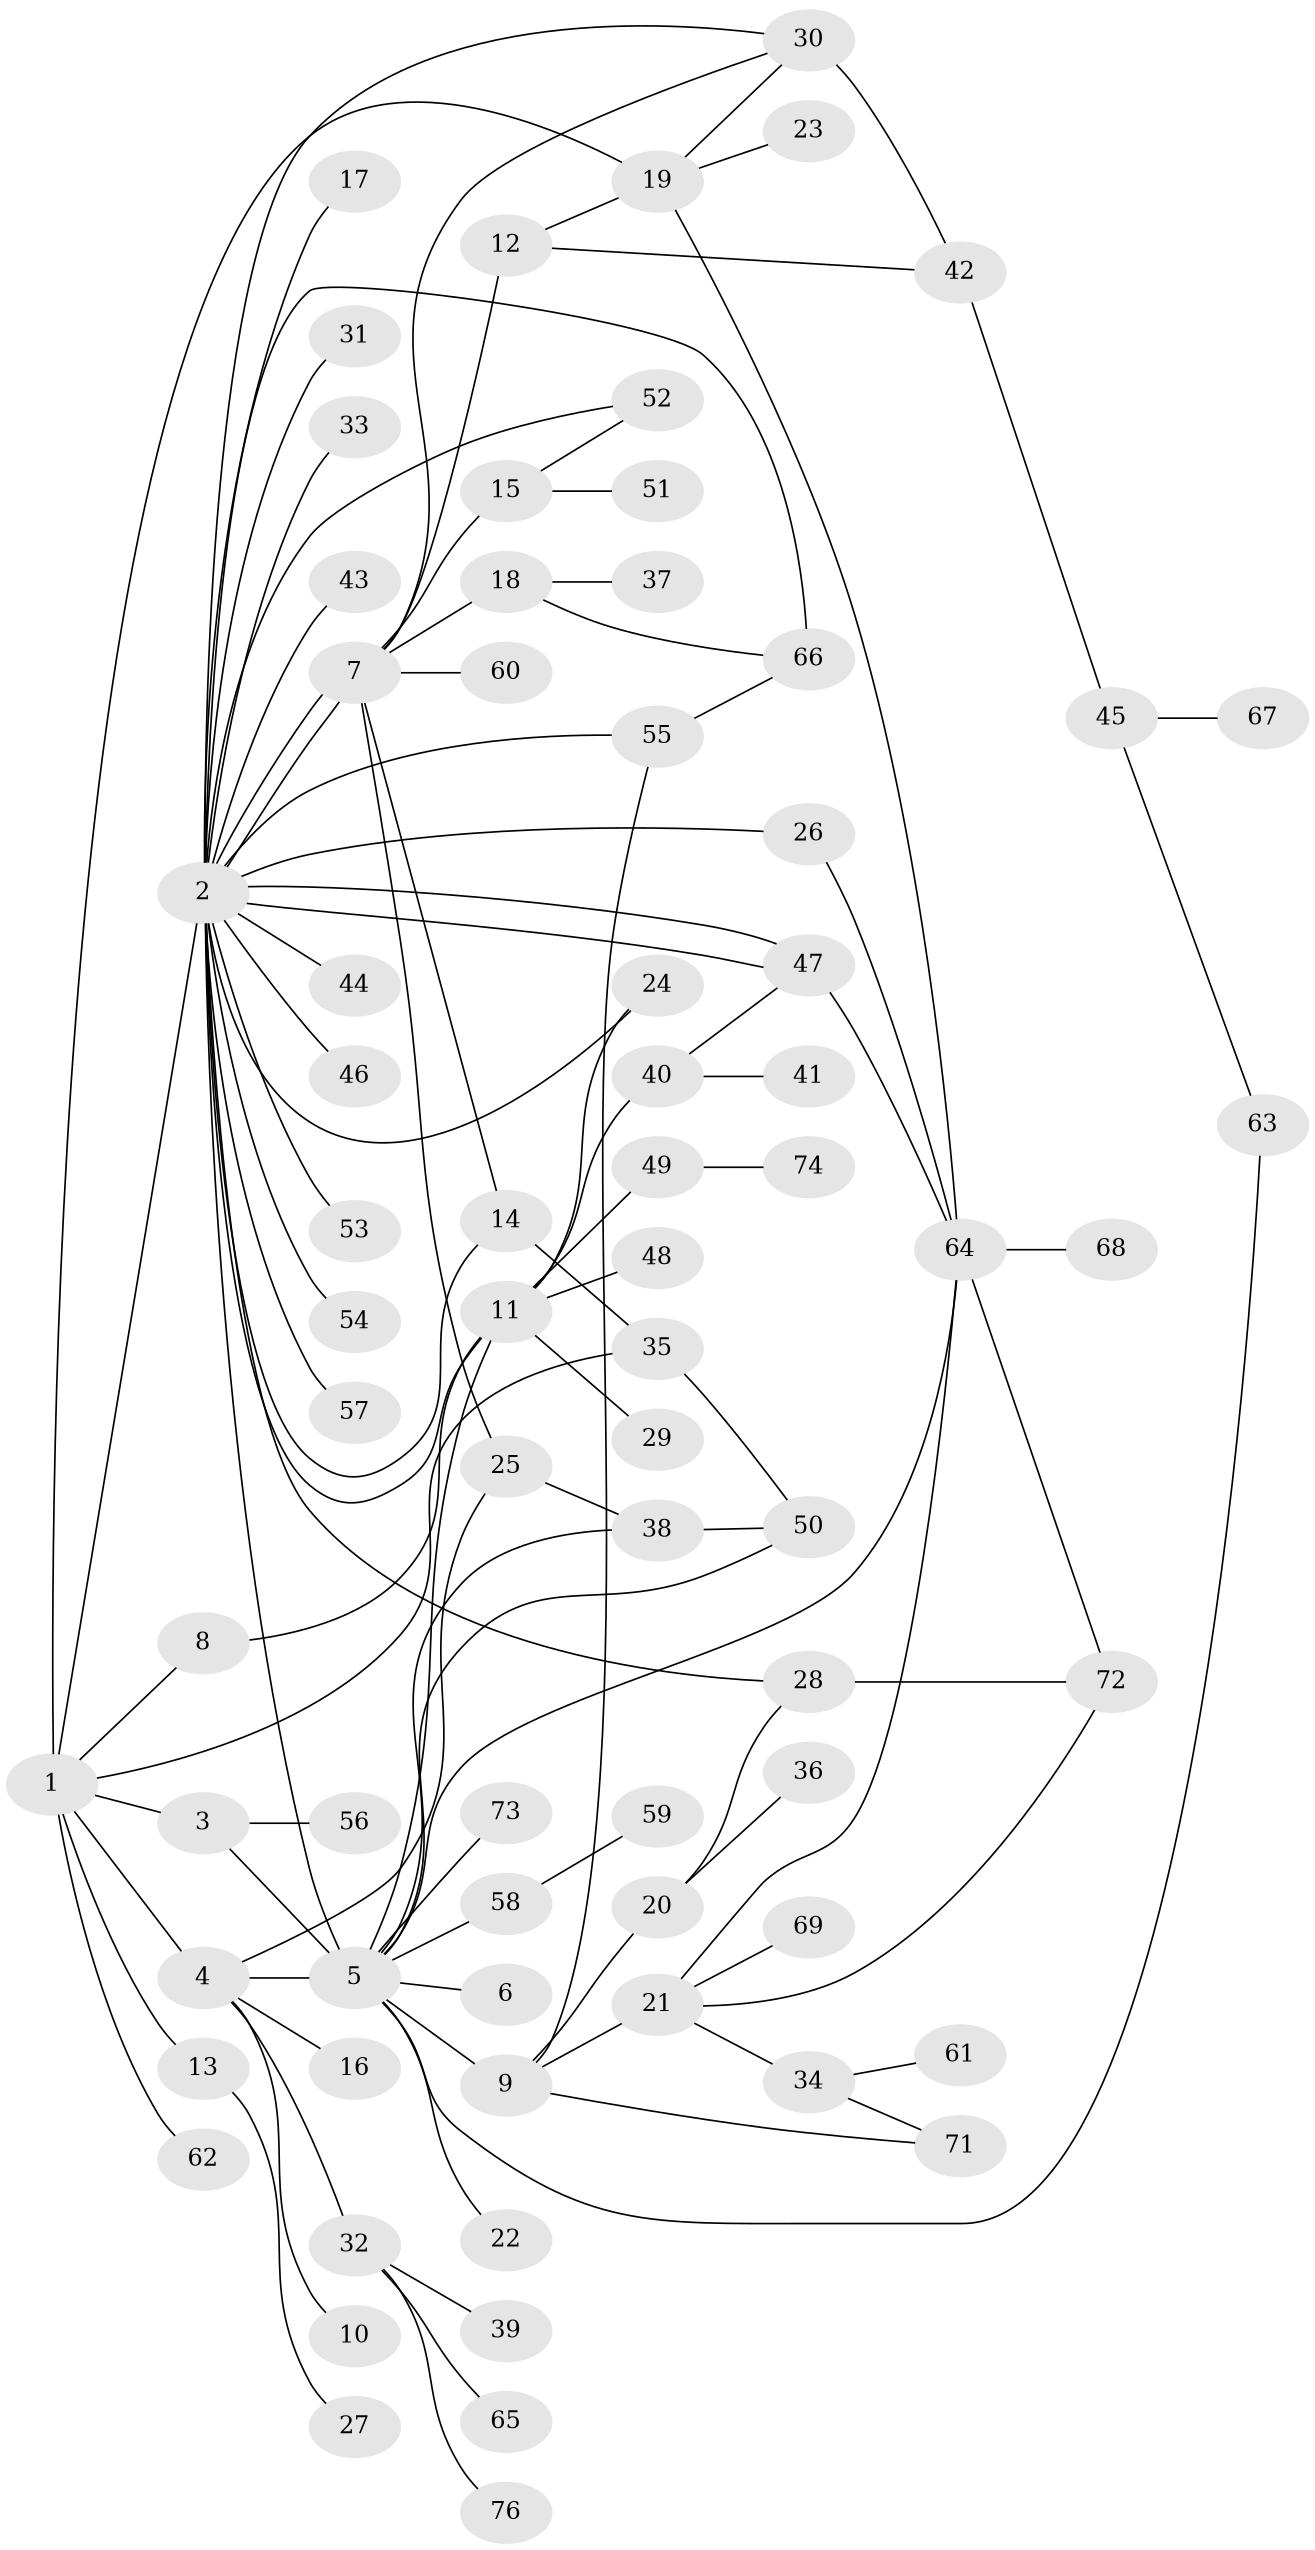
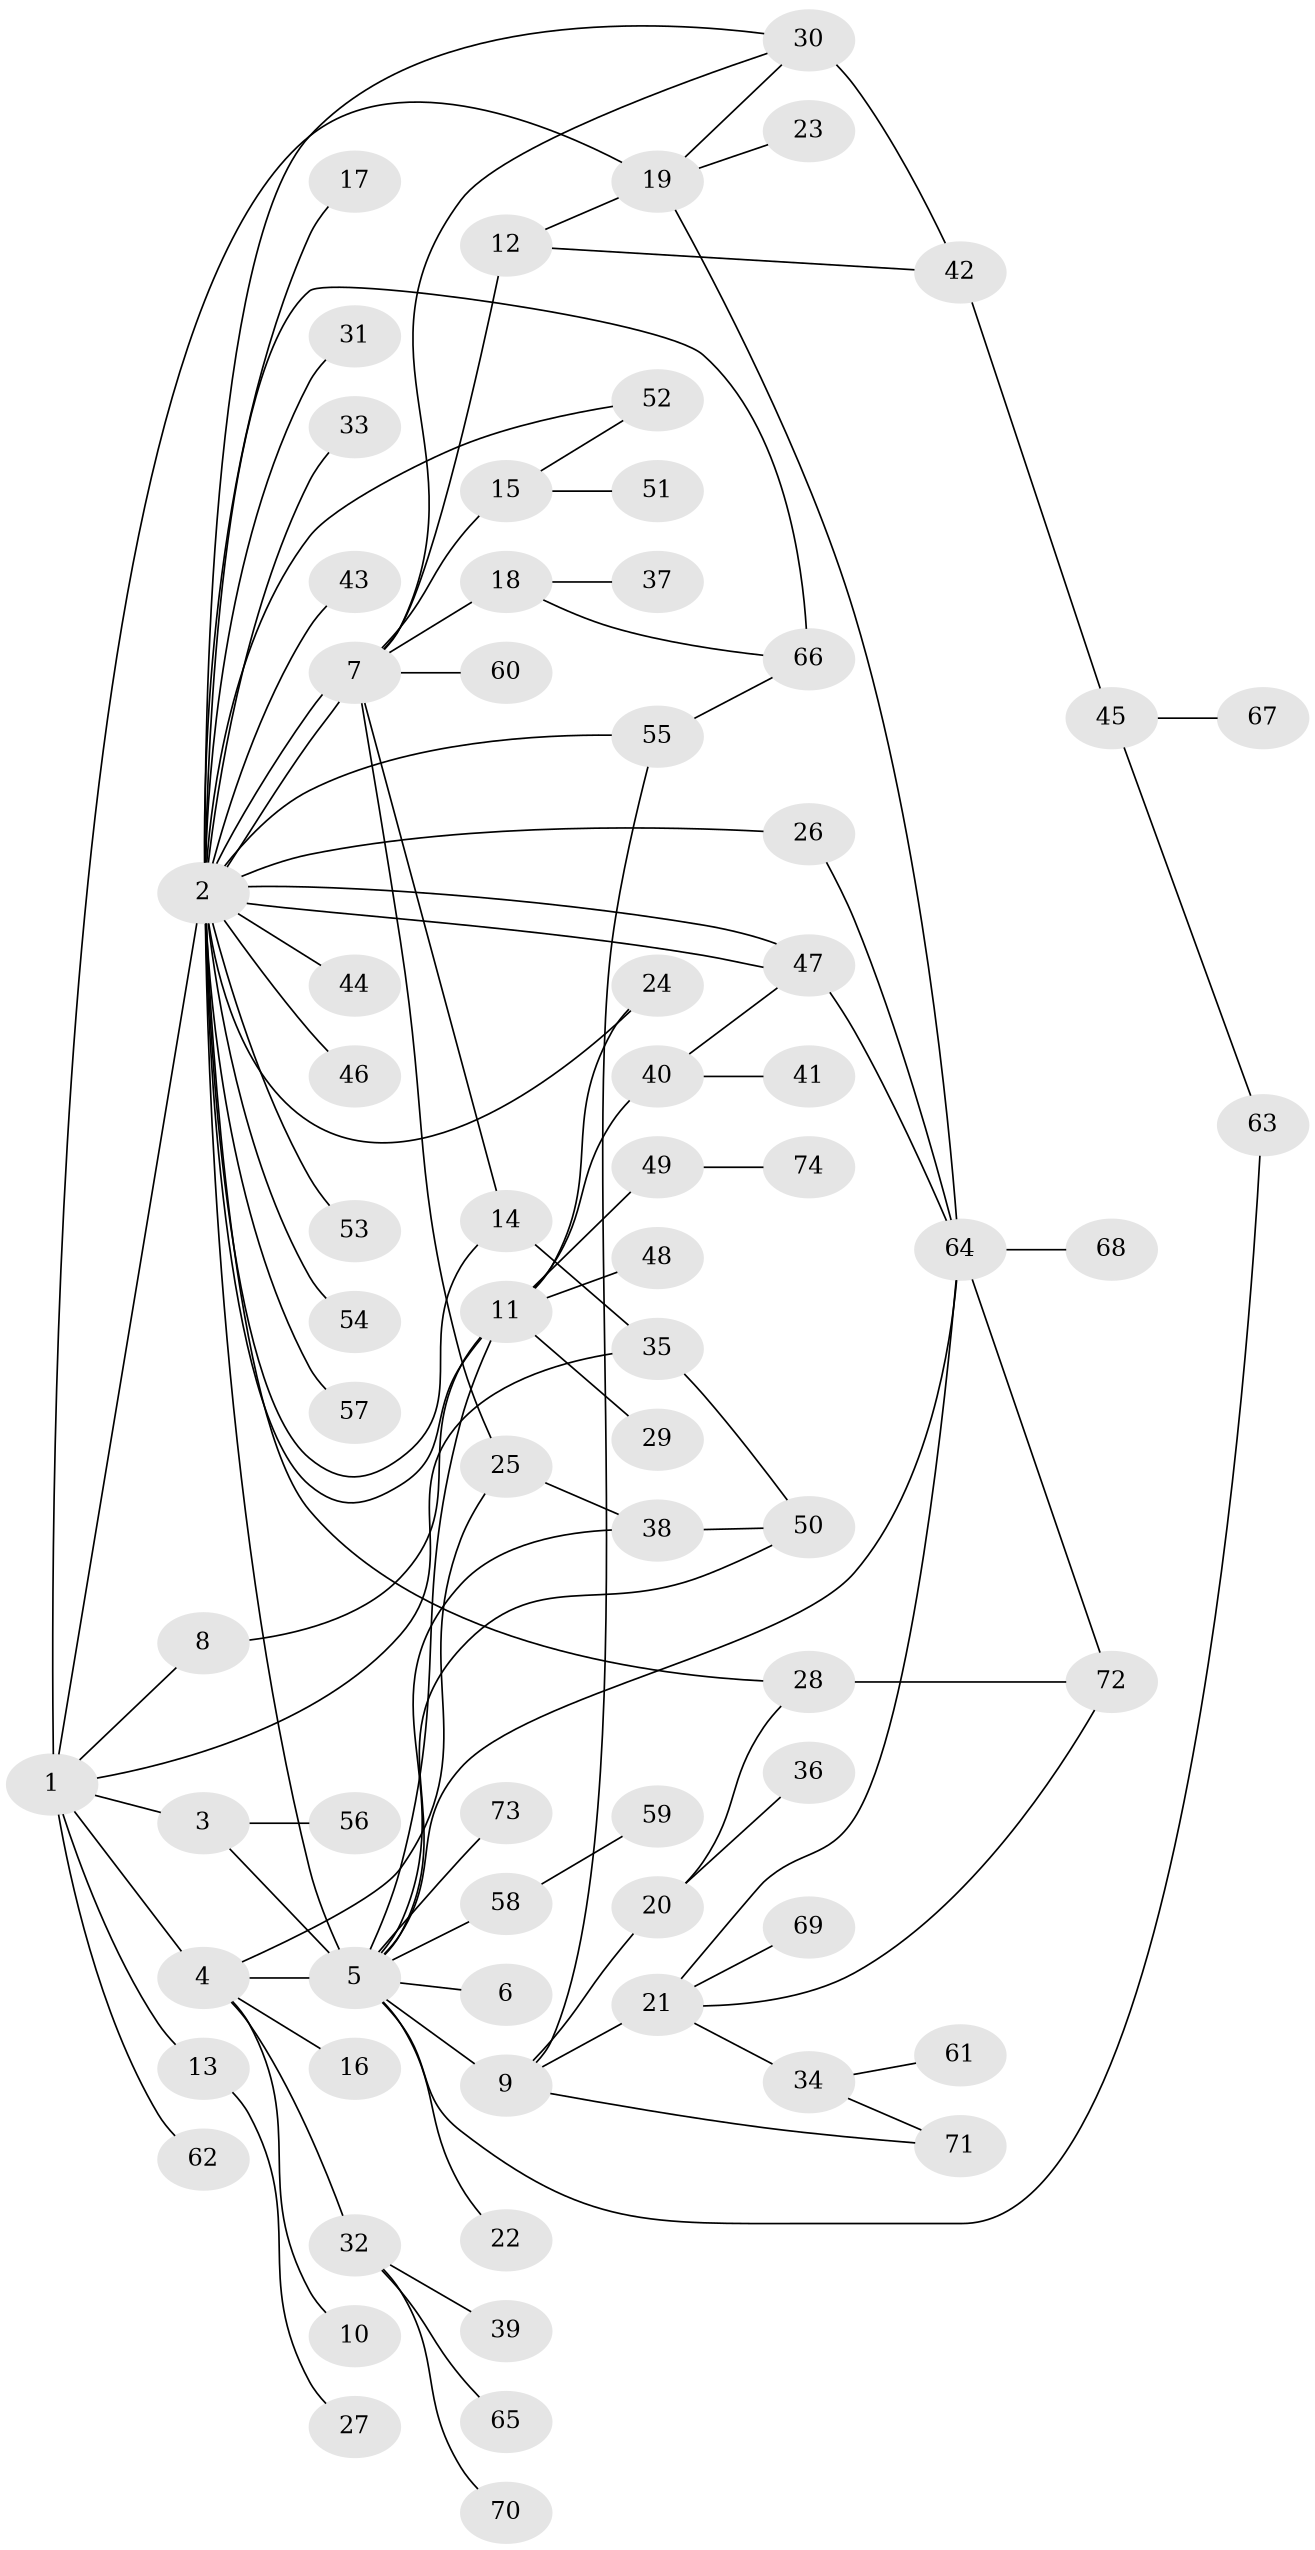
(506, 2513) -> (506, 2513)
